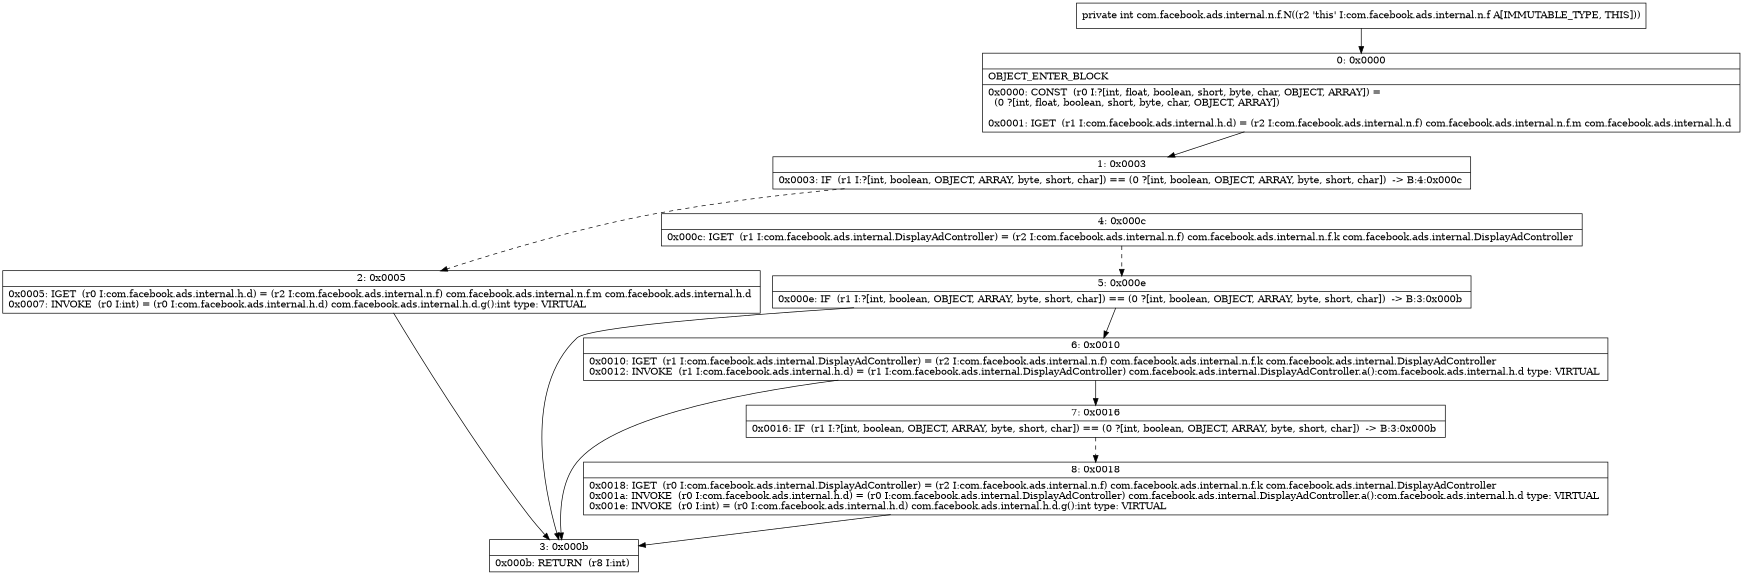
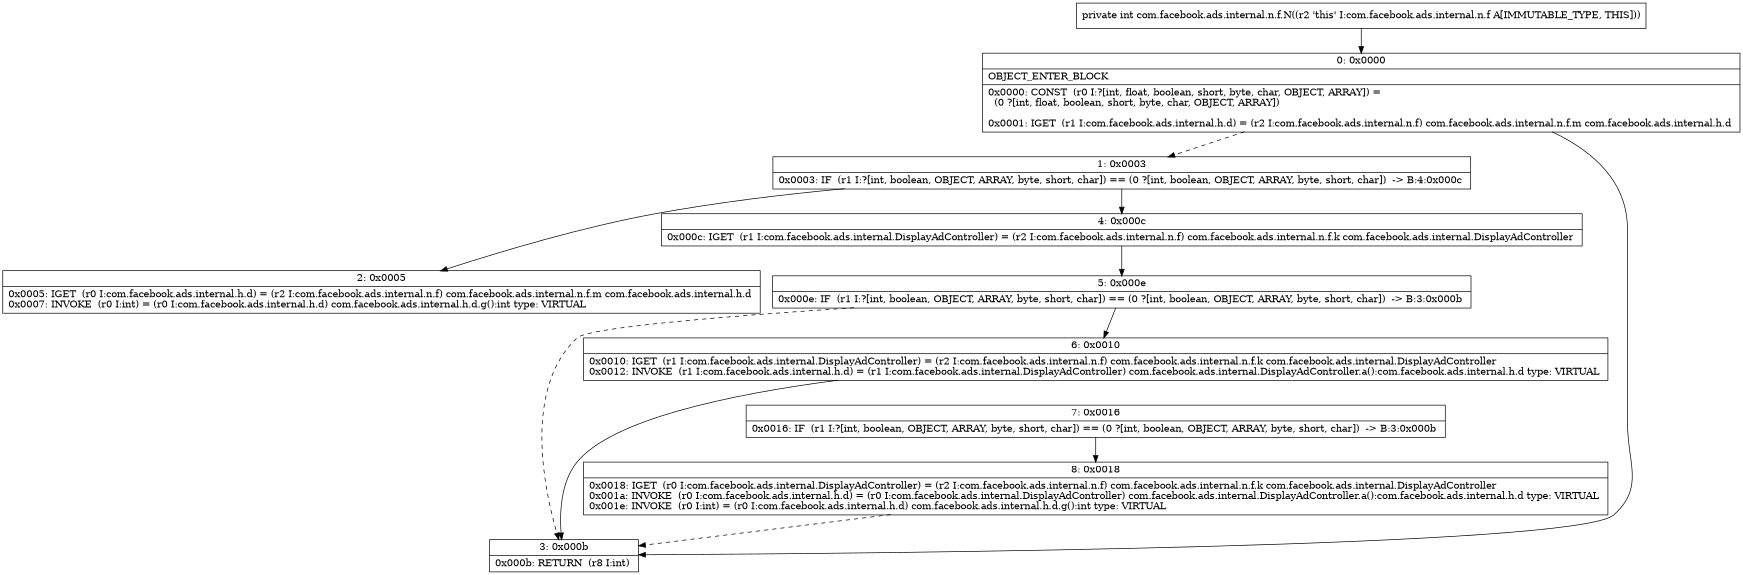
(1209, 143) -> (1209, 143)
none -> (1122, 198)
(643, 216) -> (643, 216)
(1122, 257) -> (1122, 257)
(613, 329) -> (613, 329)
(1096, 389) -> none
(465, 426) -> (1342, 542)
(1096, 446) -> (1096, 446)
(768, 530) -> (768, 530)
